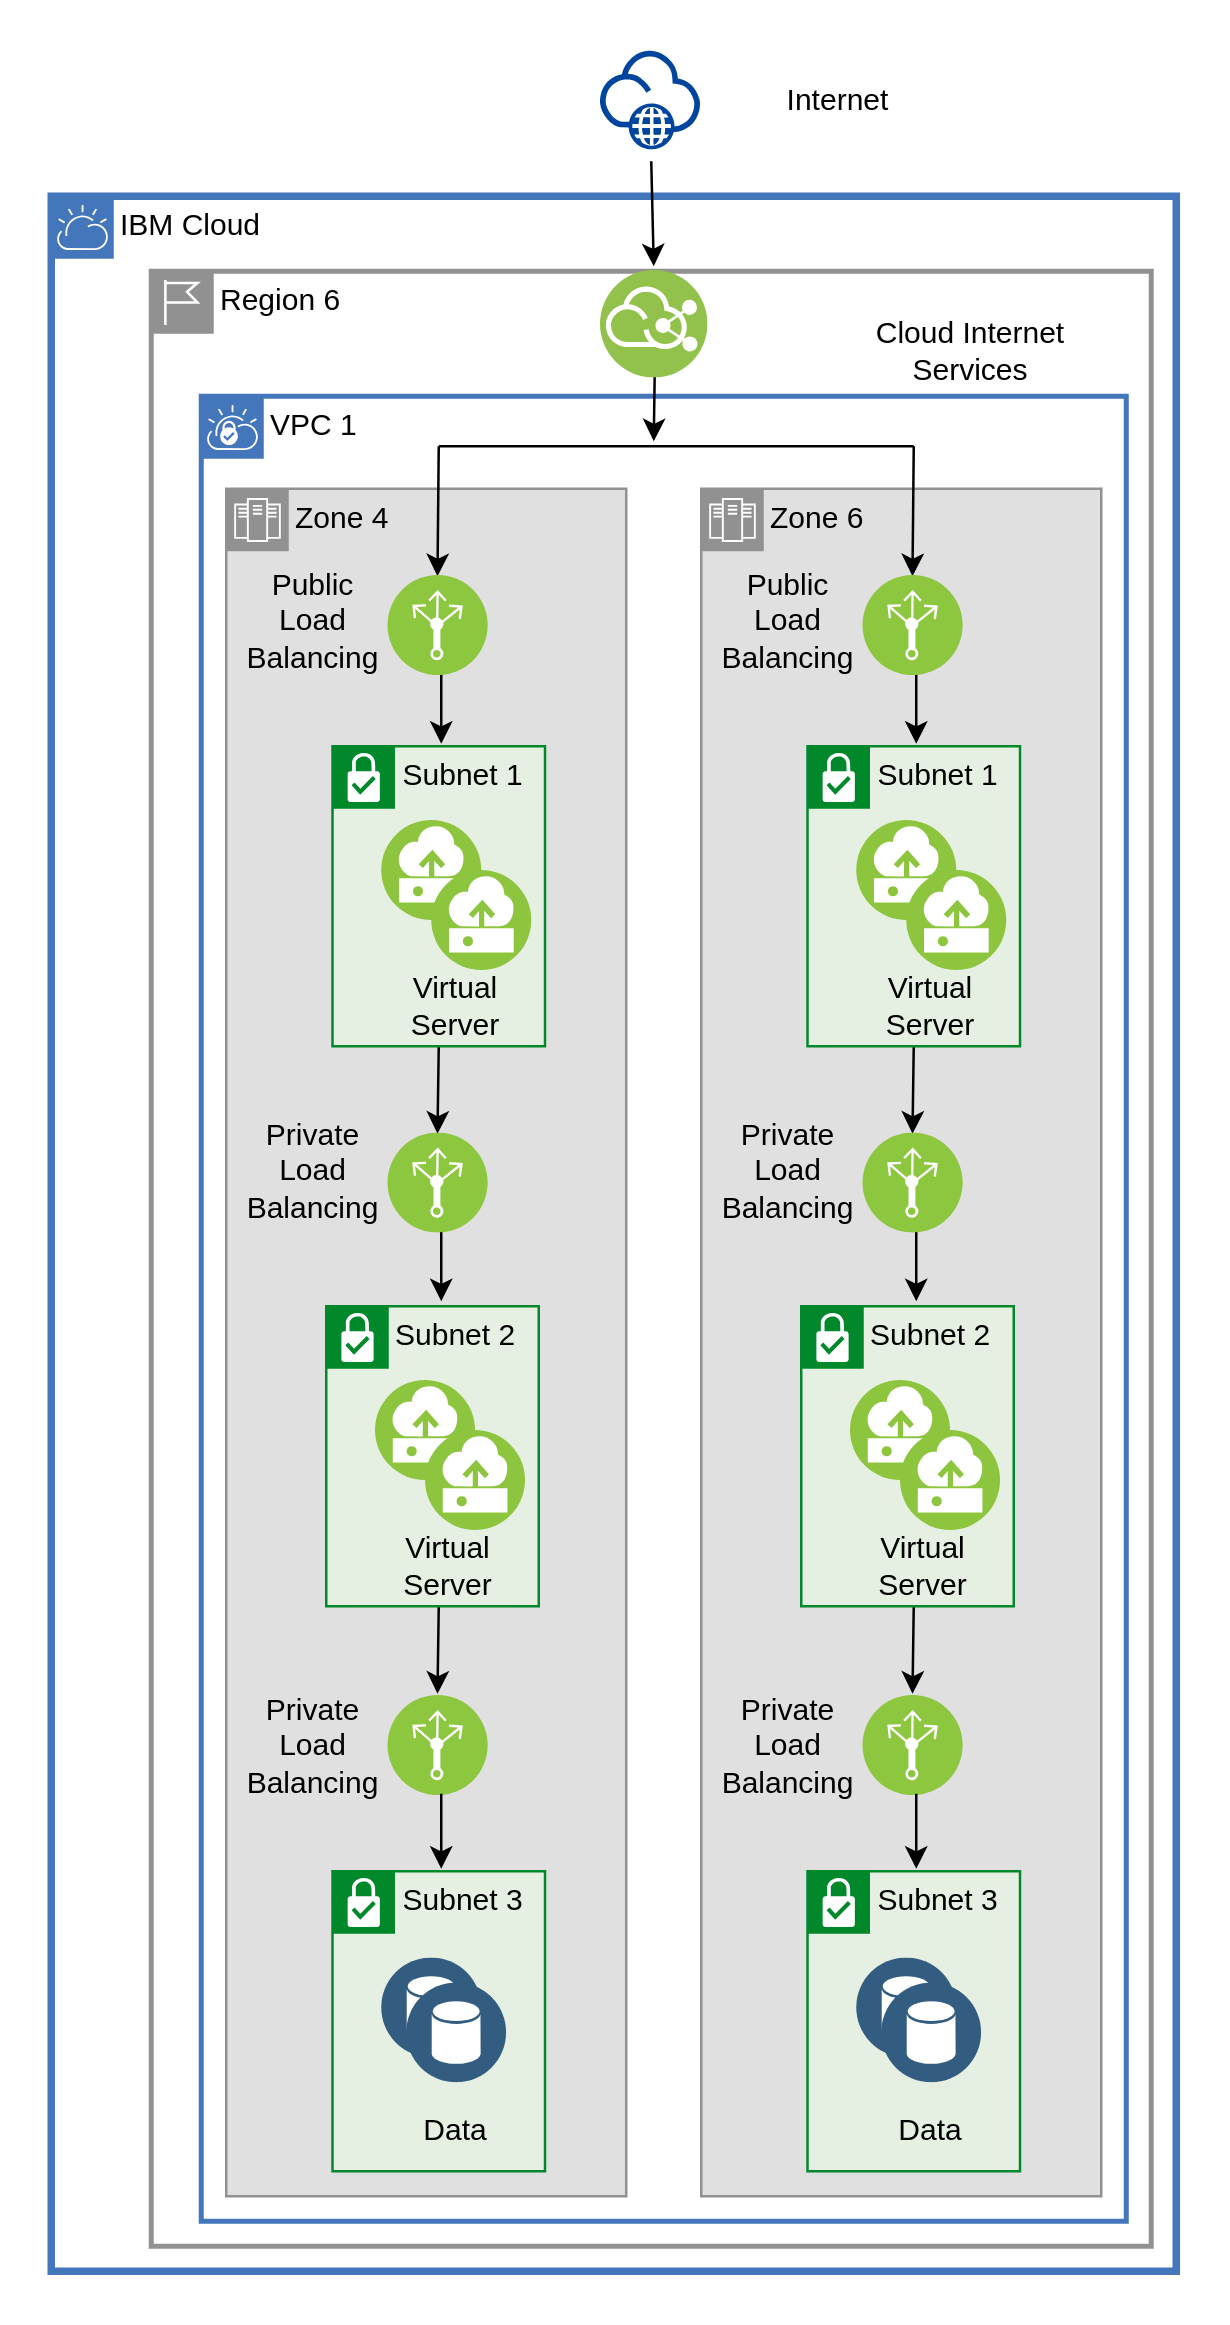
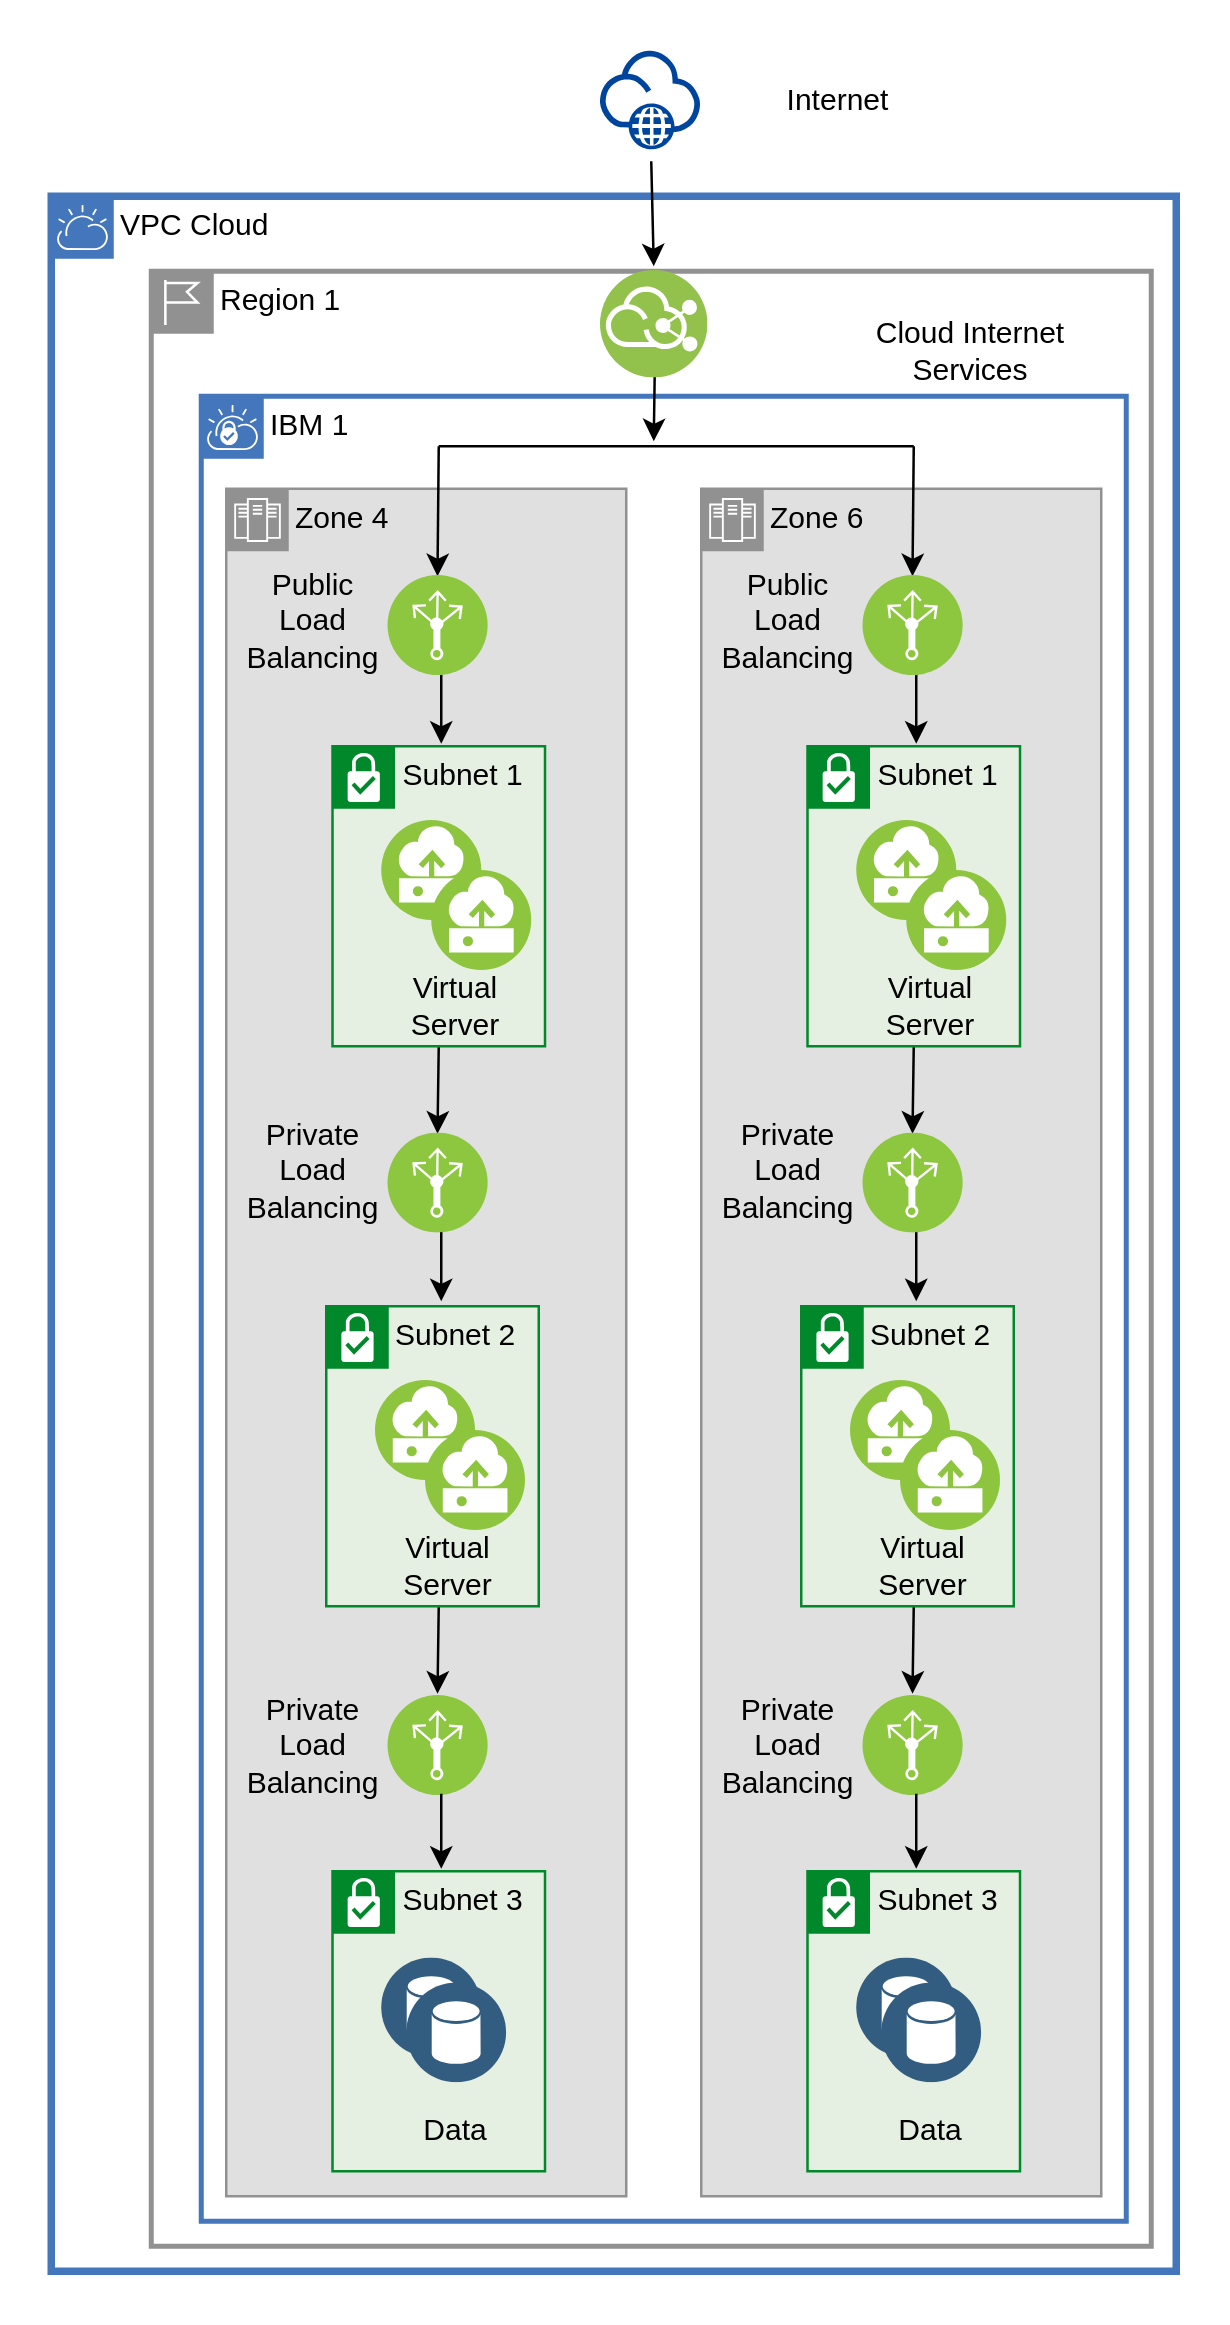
(189, 227) -> (189, 227)
(281, 302) -> (281, 302)
(309, 427) -> (309, 427)
